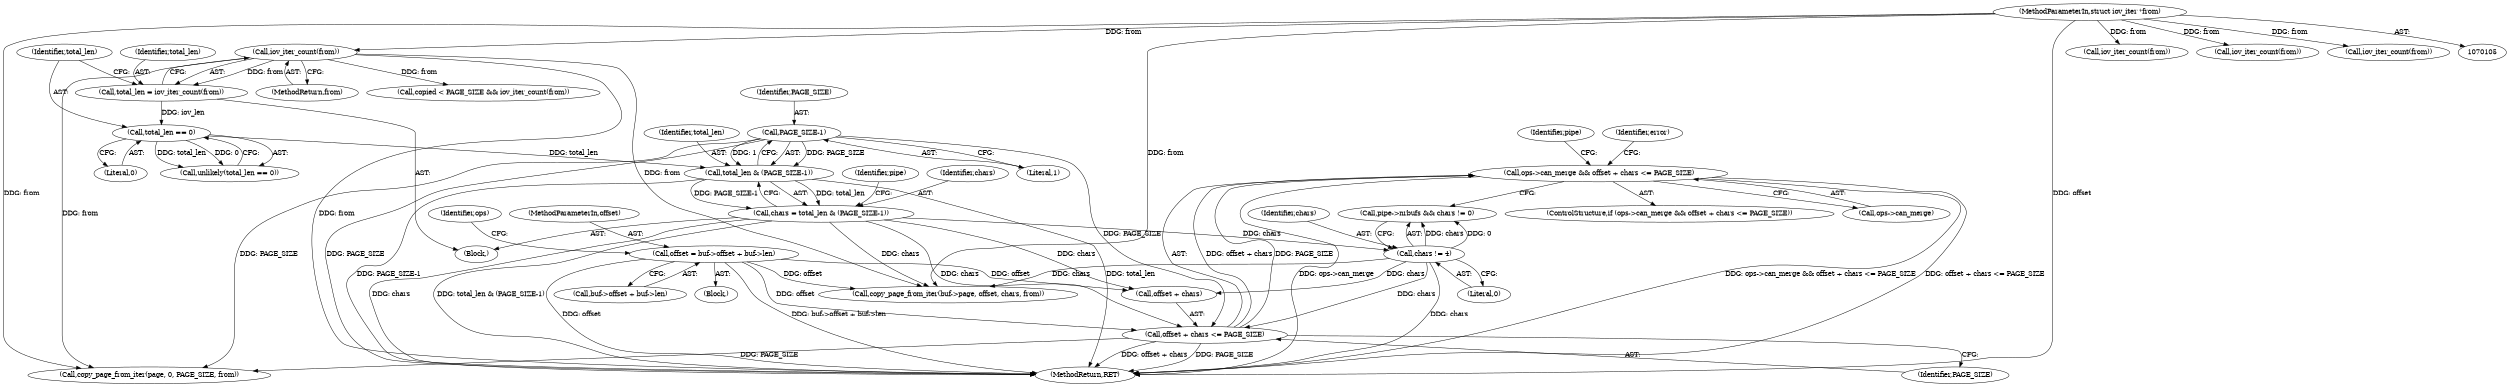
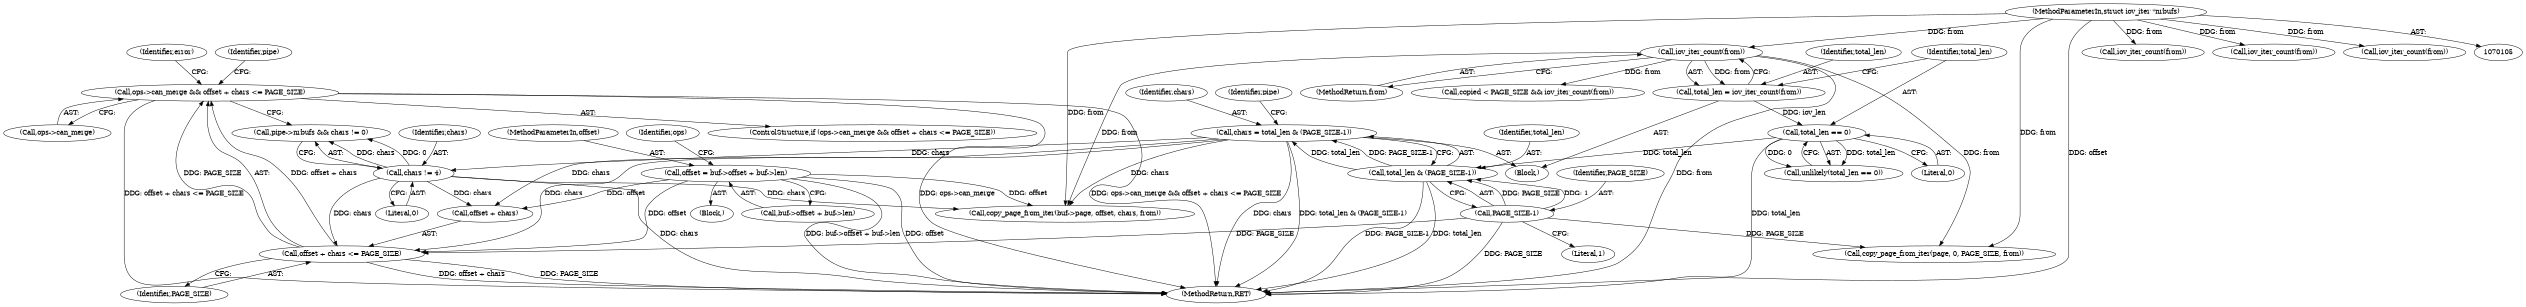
(2090, 12) -> (2106, 12)
(926, 157) -> none
none -> (1583, 287)
(737, 353) -> none
